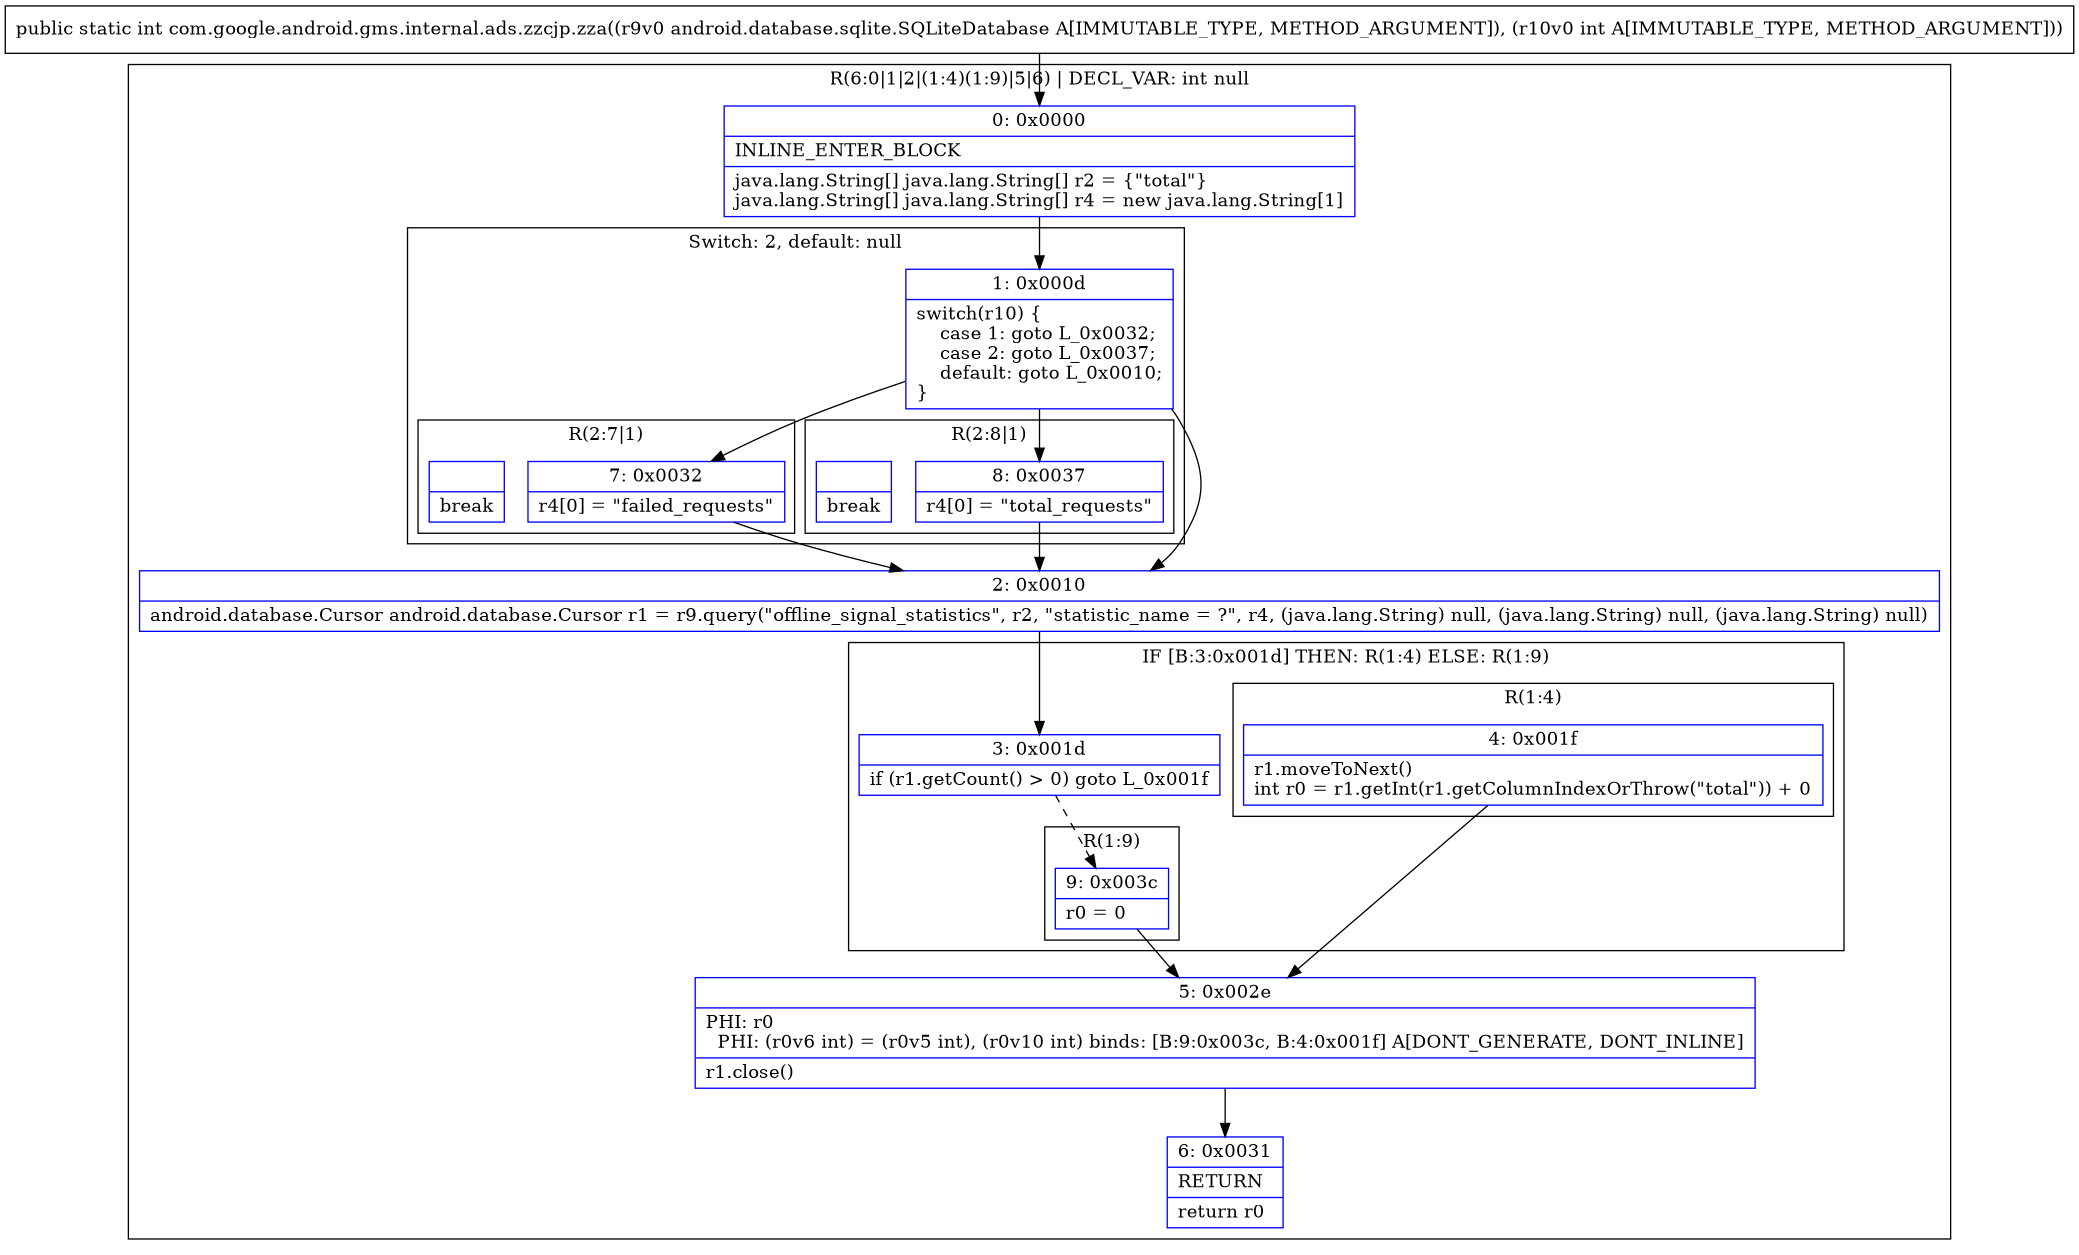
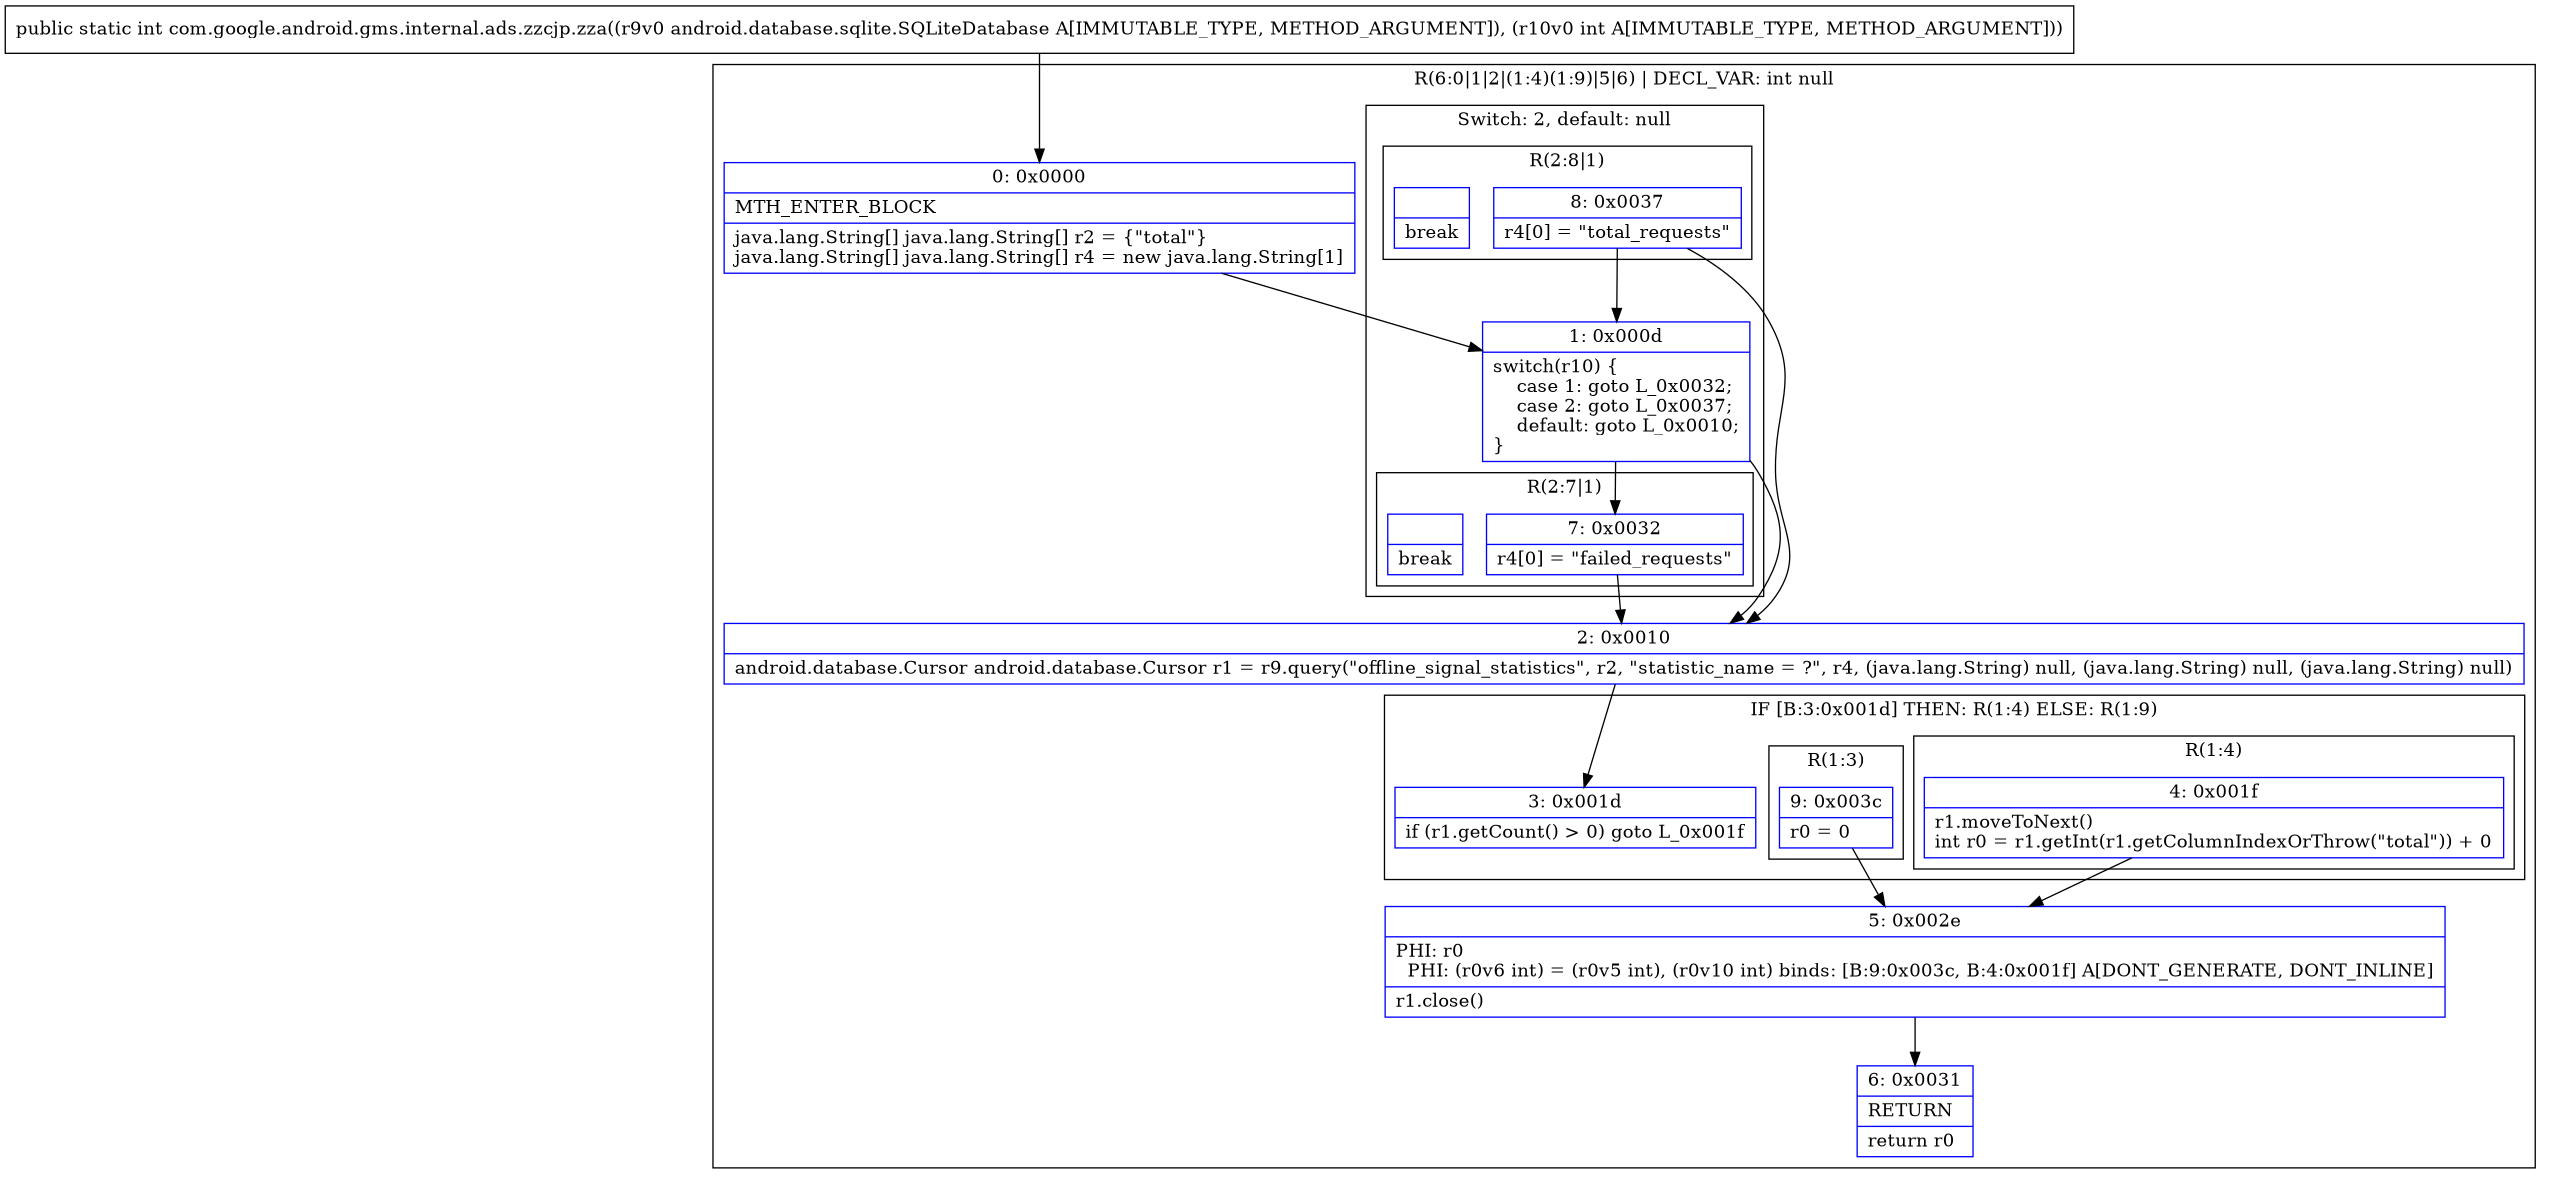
(848, 151) -> (836, 207)
(1040, 429) -> (1617, 278)
(1068, 818) -> none
(1112, 842) -> (1836, 761)
